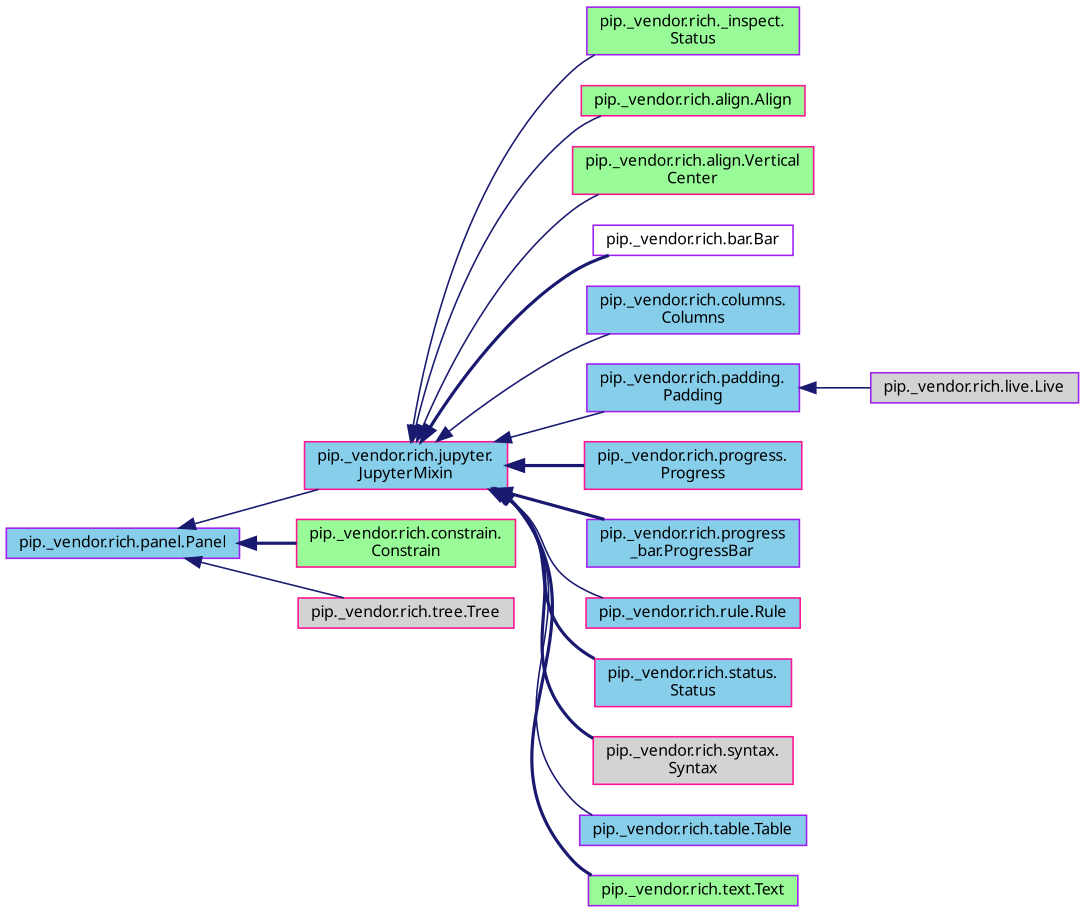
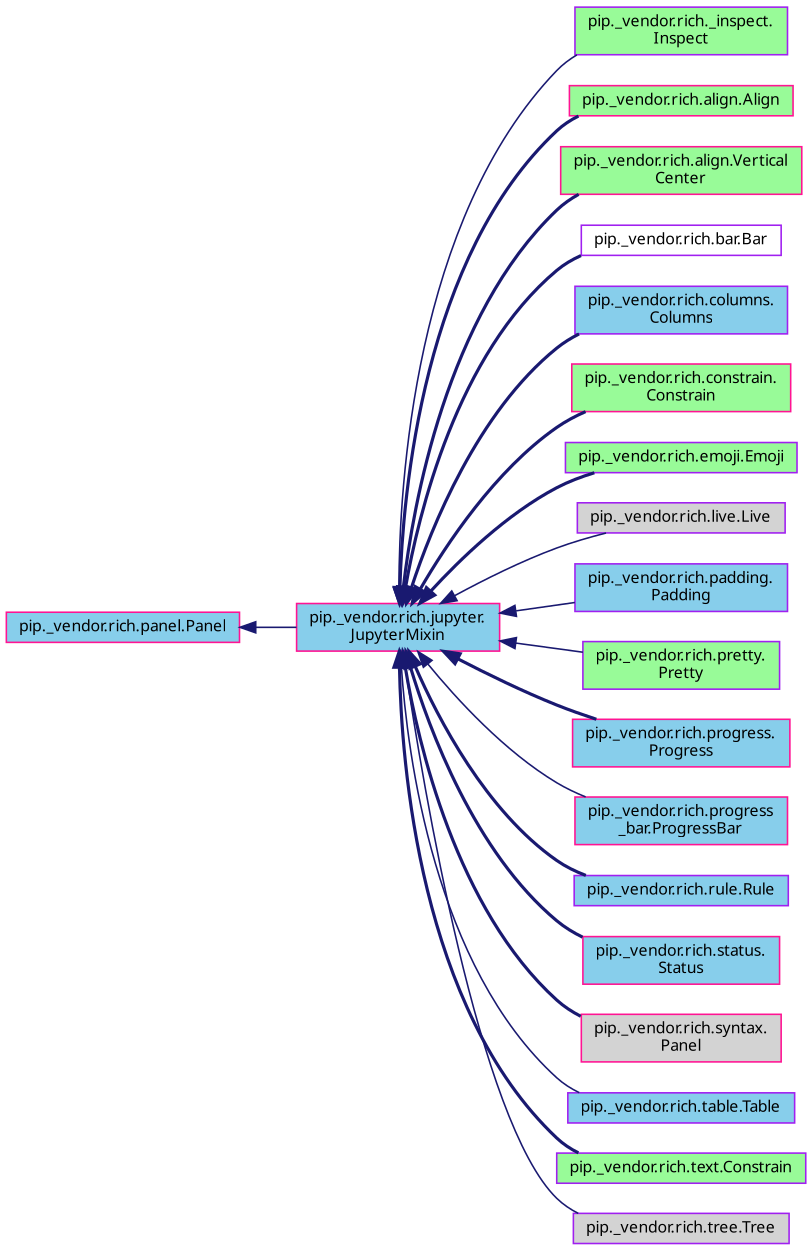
(693, 31) -> (681, 31)
(480, 252) -> (441, 331)
(494, 297) -> (455, 373)
(526, 377) -> (475, 447)
(843, 388) -> (528, 559)
none -> (681, 458)
(557, 507) -> (499, 740)
(123, 543) -> (123, 627)
(276, 543) -> (491, 489)
(693, 543) -> (681, 821)
(557, 569) -> (483, 786)
(272, 580) -> (464, 968)
(406, 613) -> (681, 1228)
(693, 613) -> (681, 891)
none -> (681, 665)
(693, 761) -> (681, 1038)
(693, 891) -> (681, 1168)
